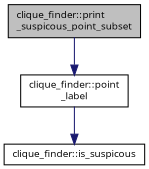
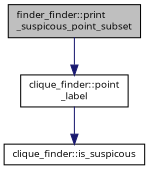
(74, 21) -> (74, 21)
